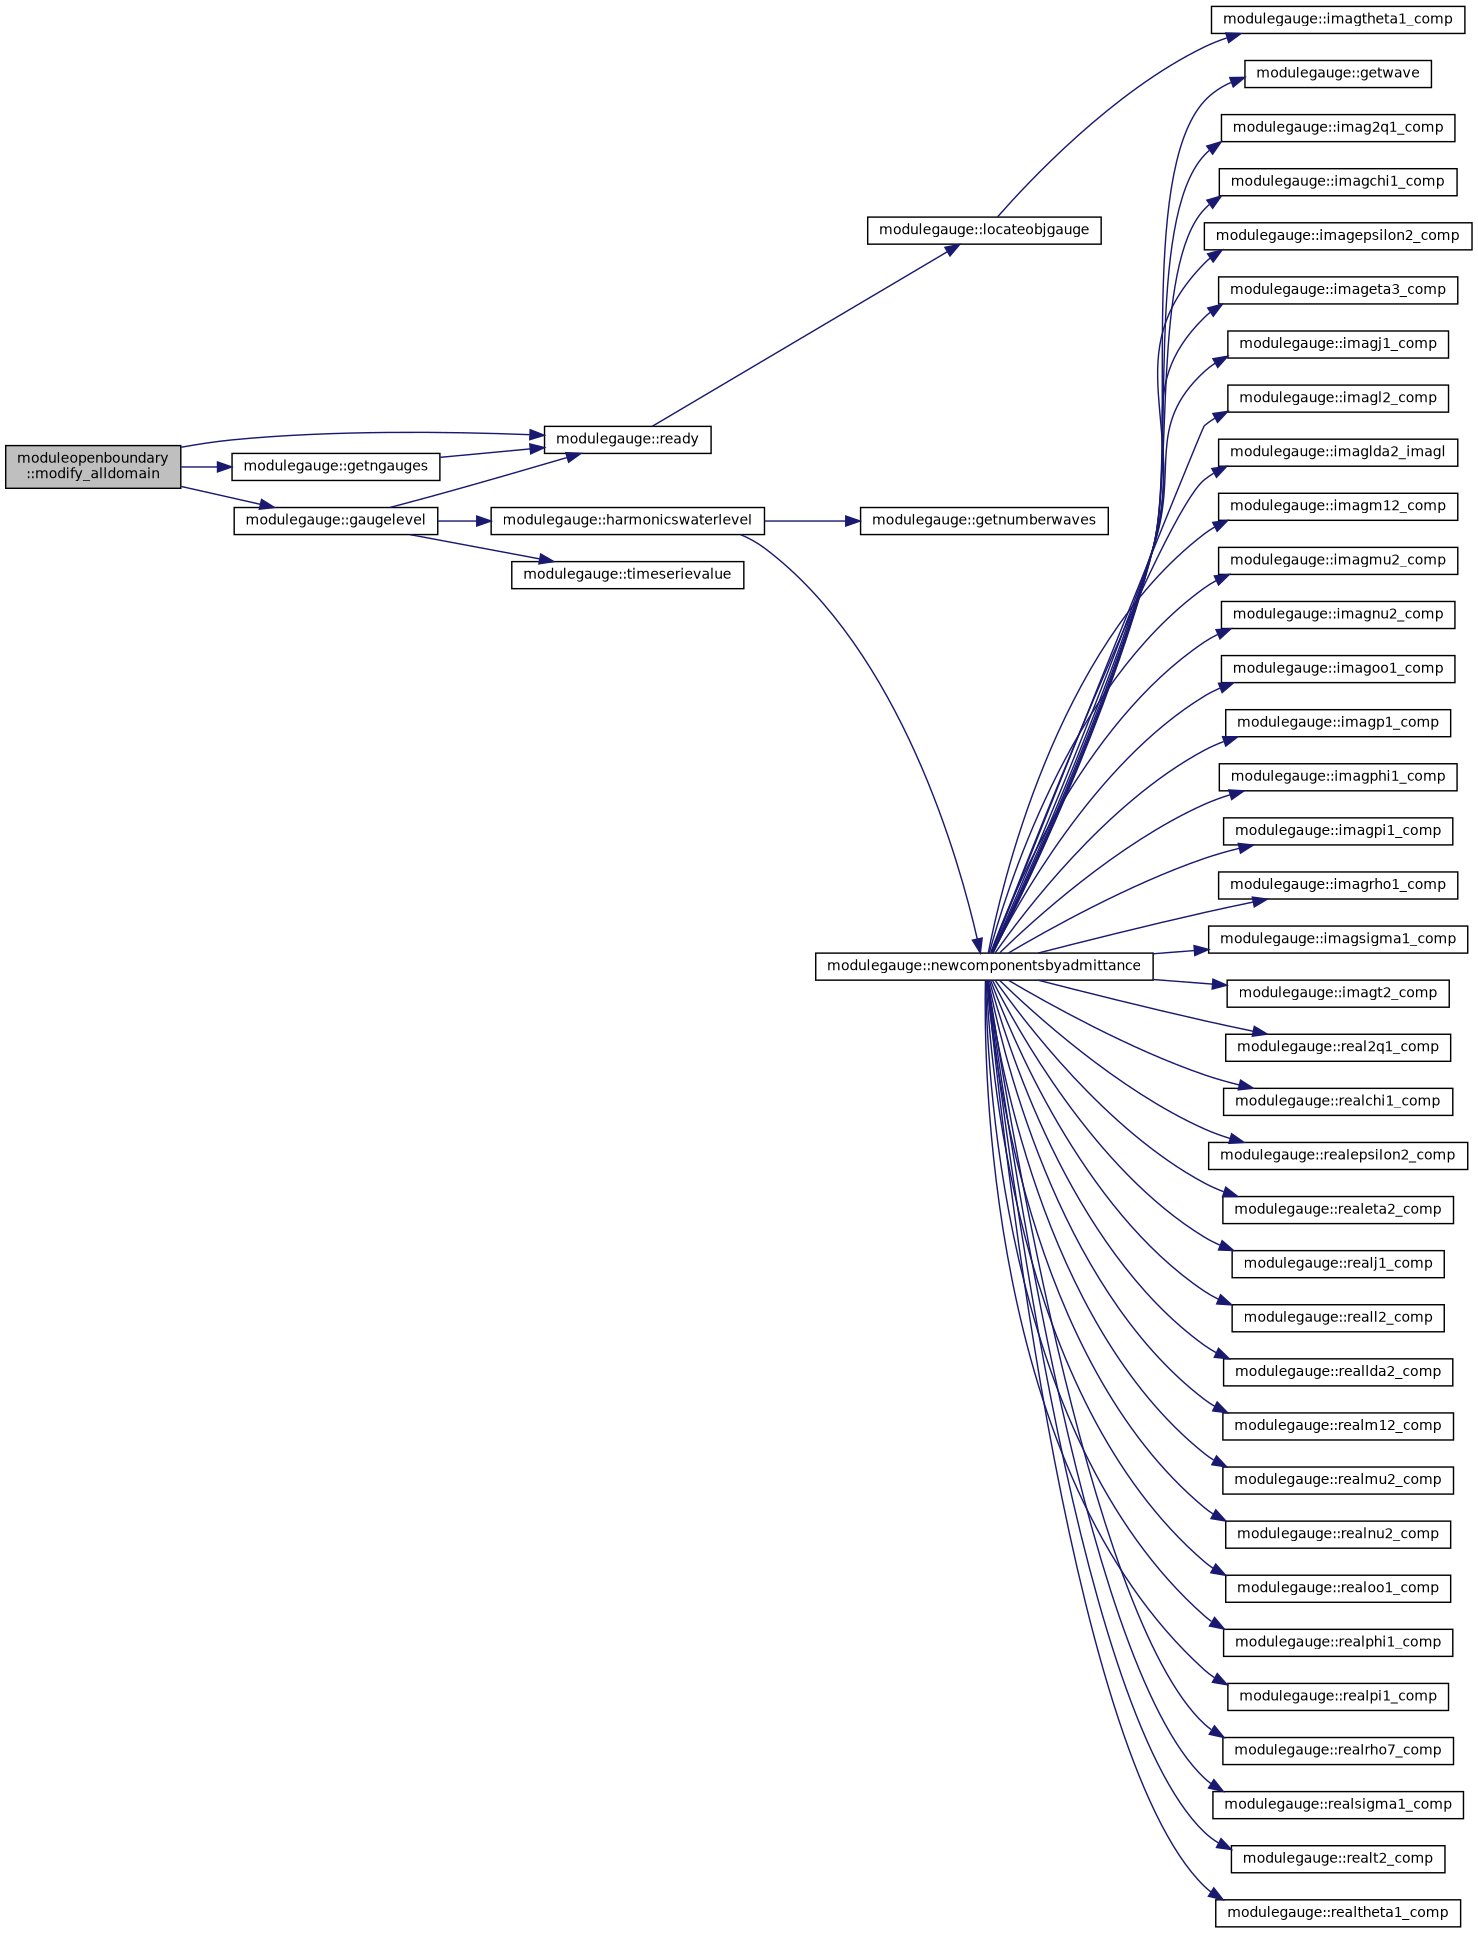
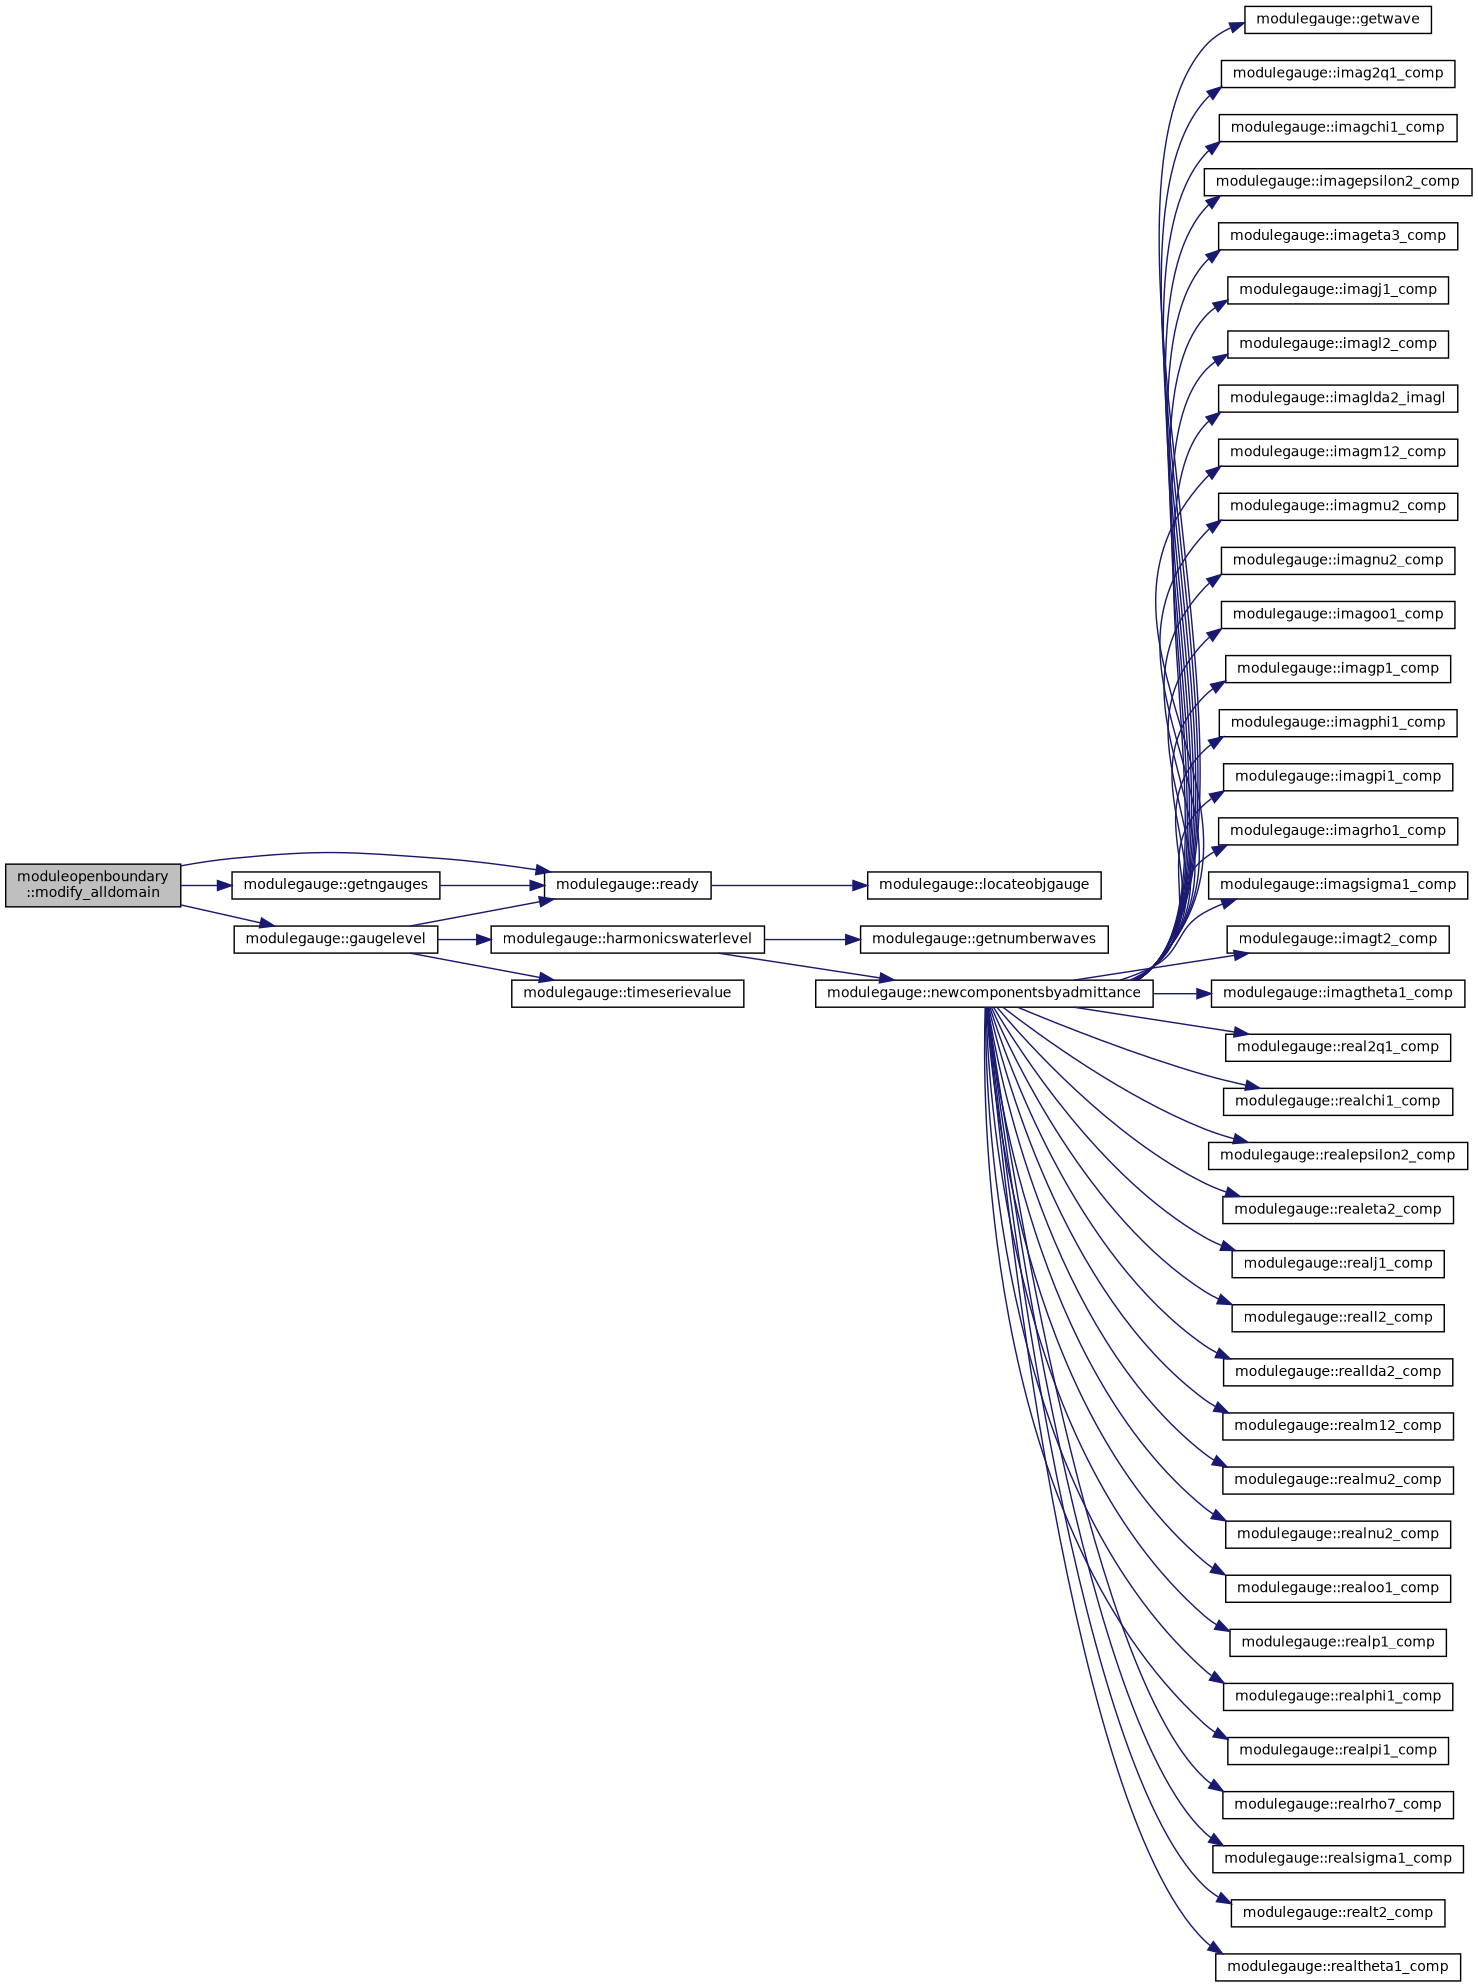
(1103, 115) -> (1175, 994)
none -> (1338, 1643)
